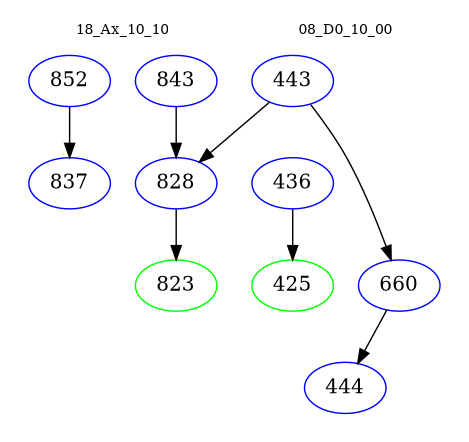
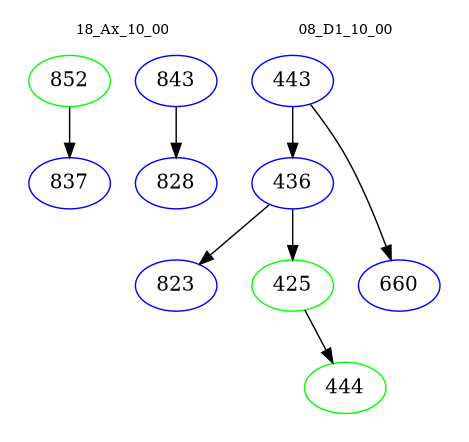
(123, 31) -> (123, 31)
(346, 31) -> (346, 31)
(70, 81) -> (70, 81)
(250, 119) -> (293, 125)
(176, 227) -> (250, 221)
(176, 286) -> (176, 286)
(376, 330) -> (315, 330)
(345, 388) -> (345, 388)
